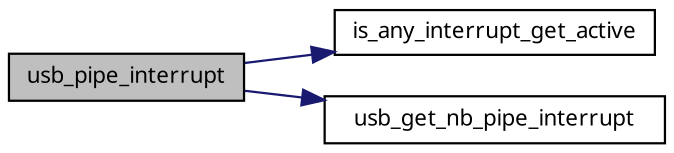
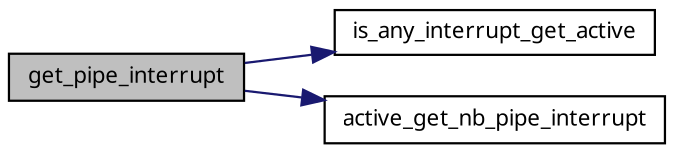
(126, 77) -> (126, 77)
(495, 120) -> (495, 120)
